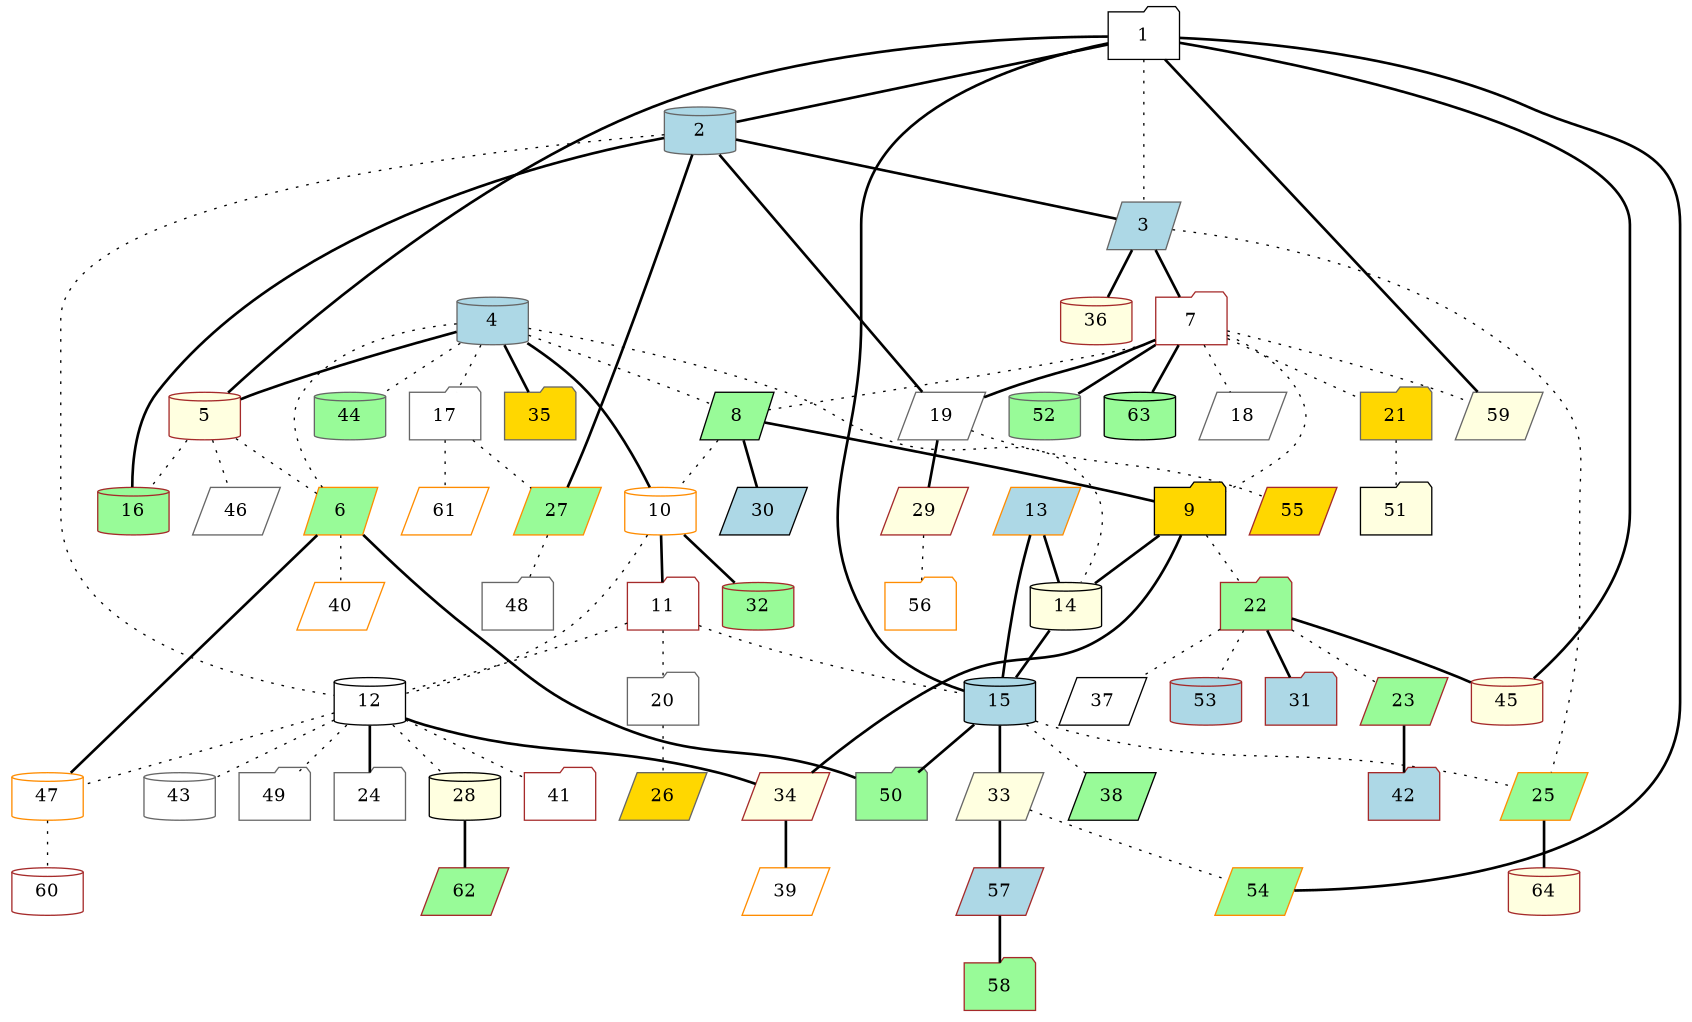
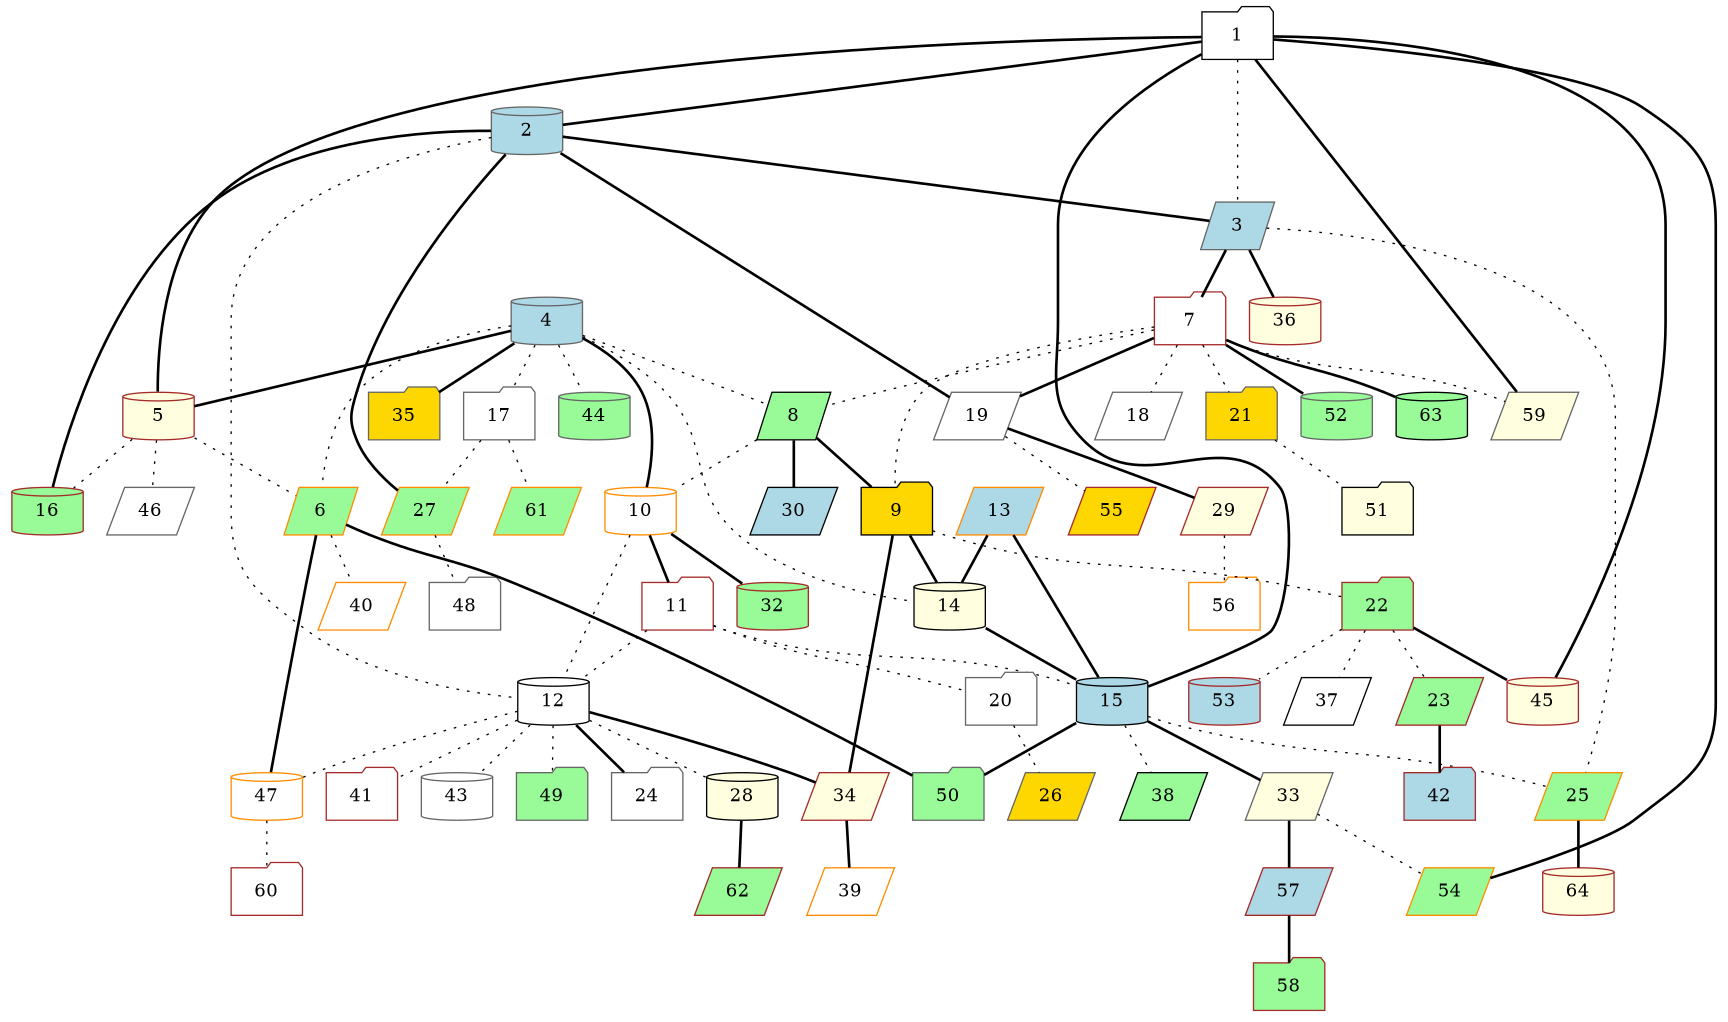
(445, 511) -> (538, 511)
(1301, 701) -> none
(275, 796) -> (552, 796)
(48, 892) -> (267, 892)
